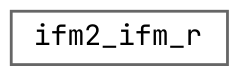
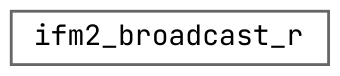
(119, 38) -> (170, 38)
